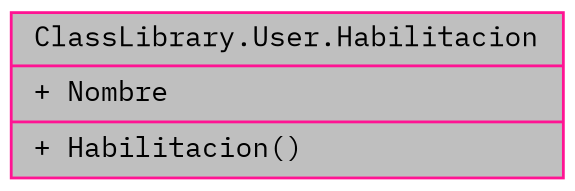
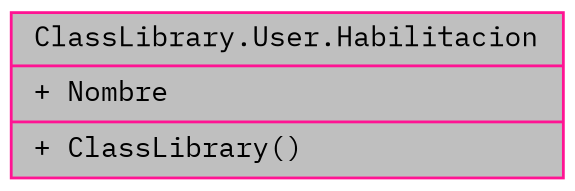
(170, 149) -> (170, 149)
